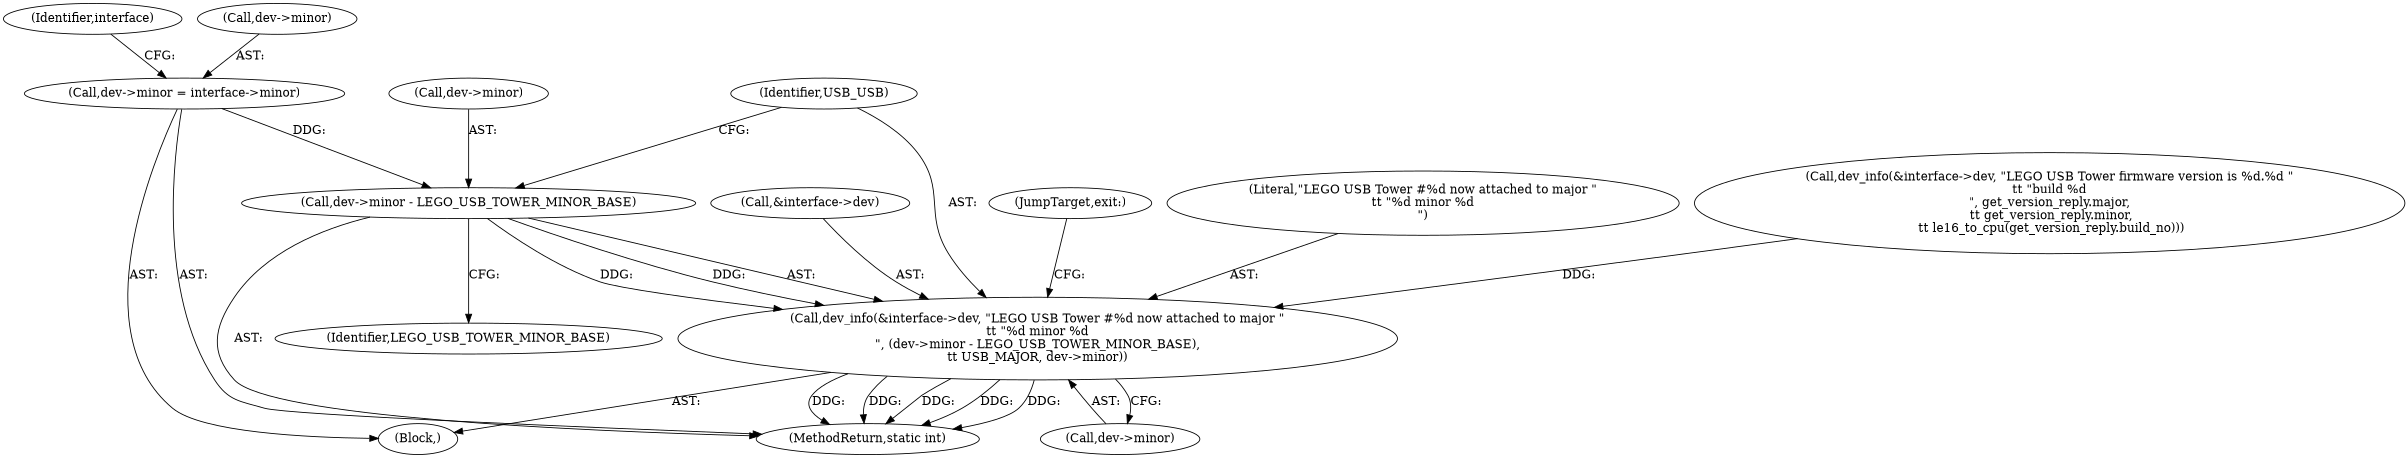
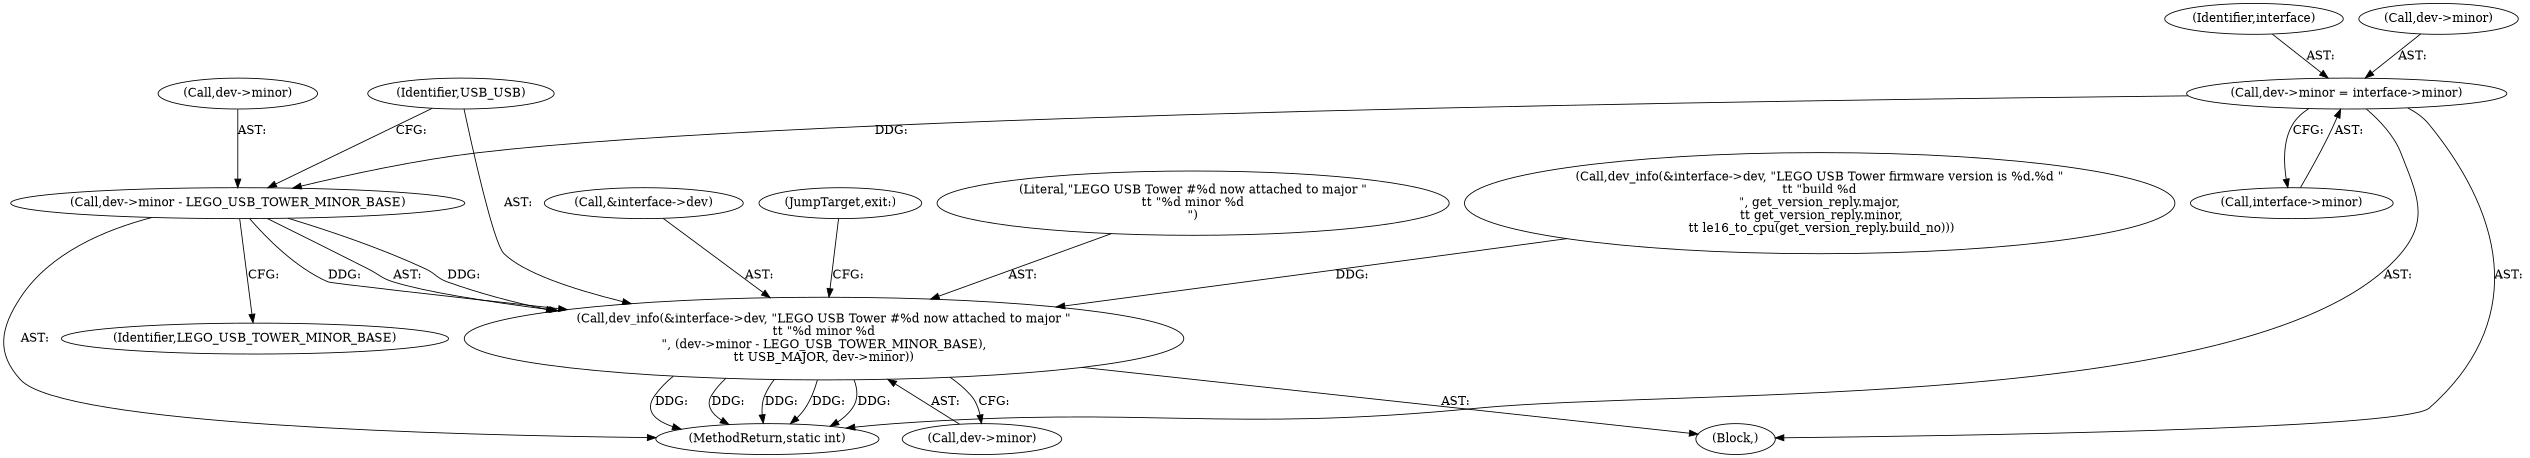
(162, 56) -> (2323, 56)
none -> (2292, 203)
